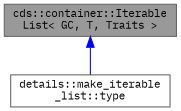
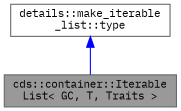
(90, 61) -> (90, 61)
